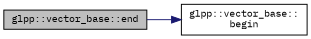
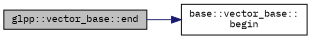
(244, 20) -> (244, 20)
